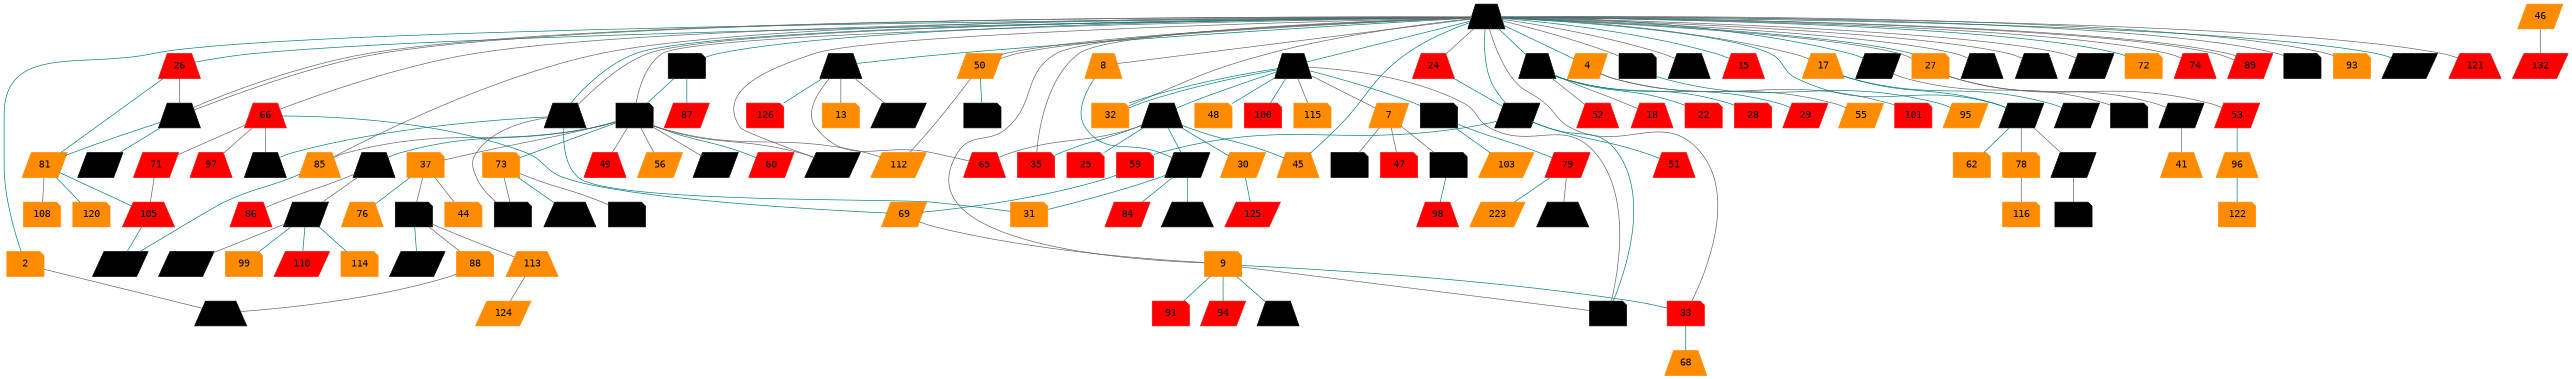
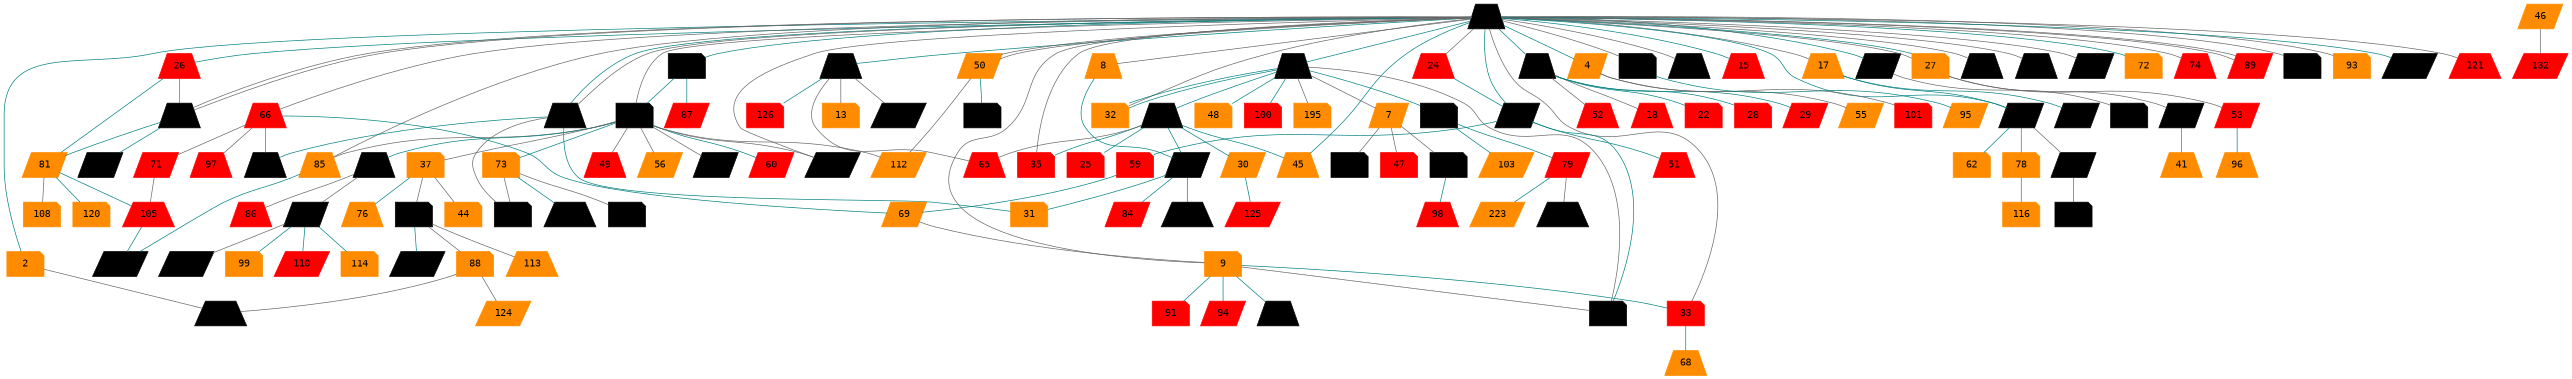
(1312, 116) -> (1312, 116)
(2237, 214) -> none
(518, 289) -> (489, 289)
